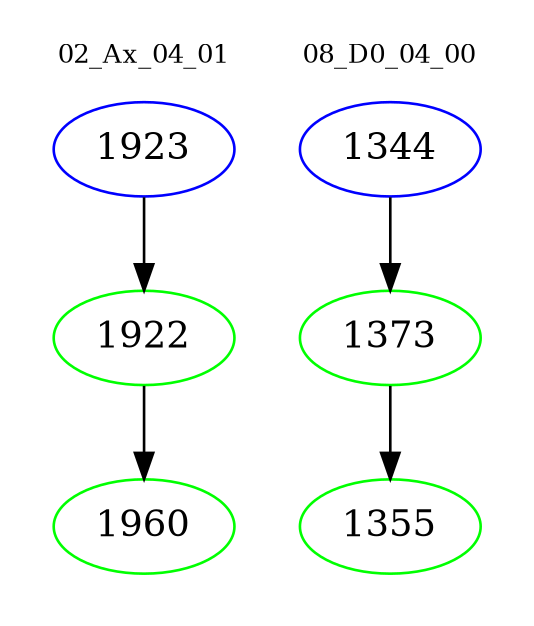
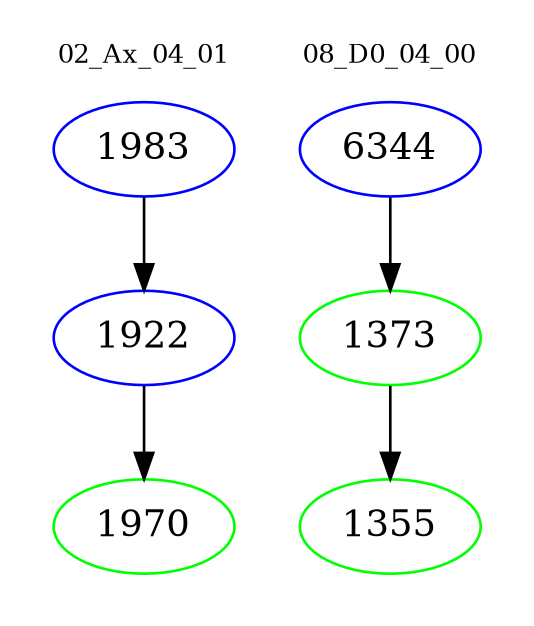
(144, 149) -> (144, 149)
(390, 149) -> (390, 149)
(144, 338) -> (144, 338)
(144, 527) -> (144, 527)
